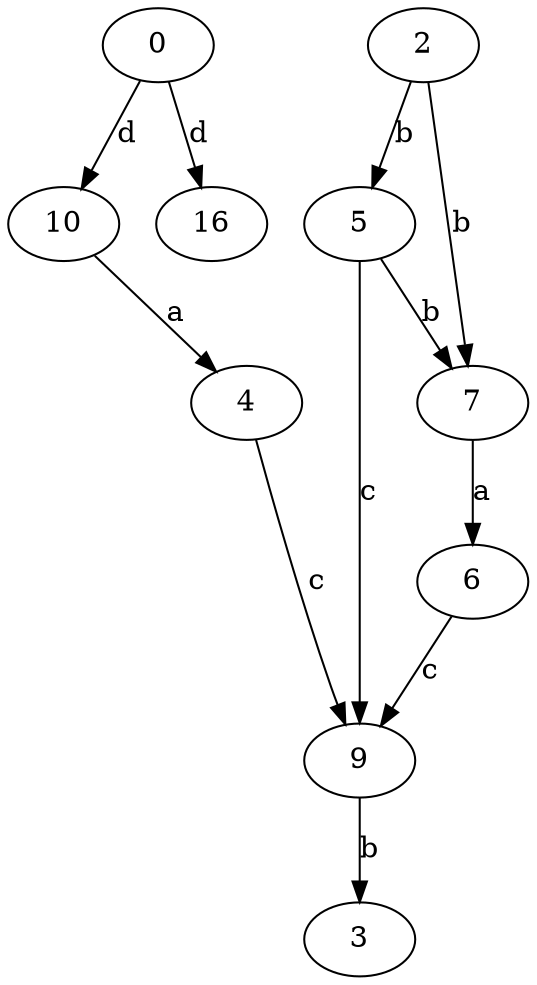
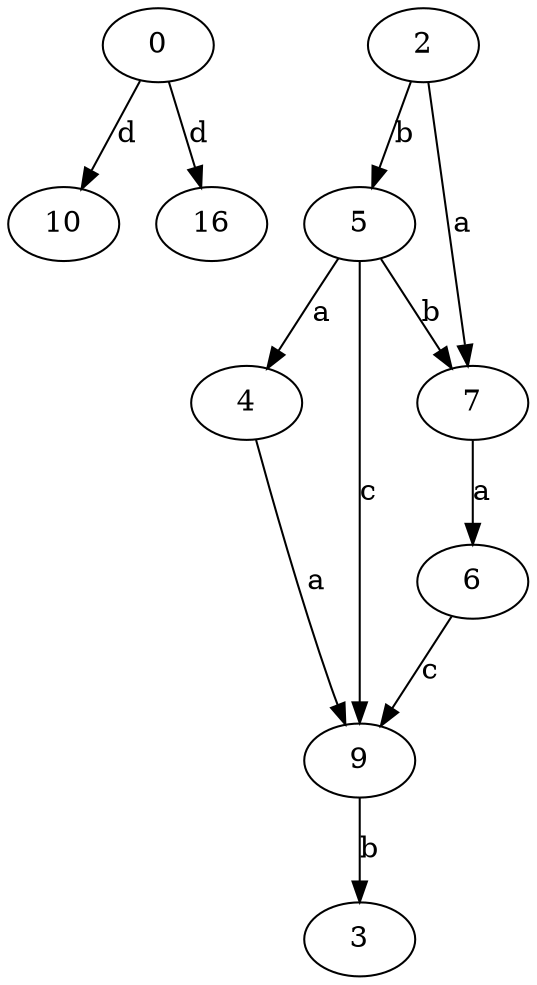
(462, 224) -> (462, 224)
(148, 306) -> (308, 304)
(317, 582) -> (317, 582)
